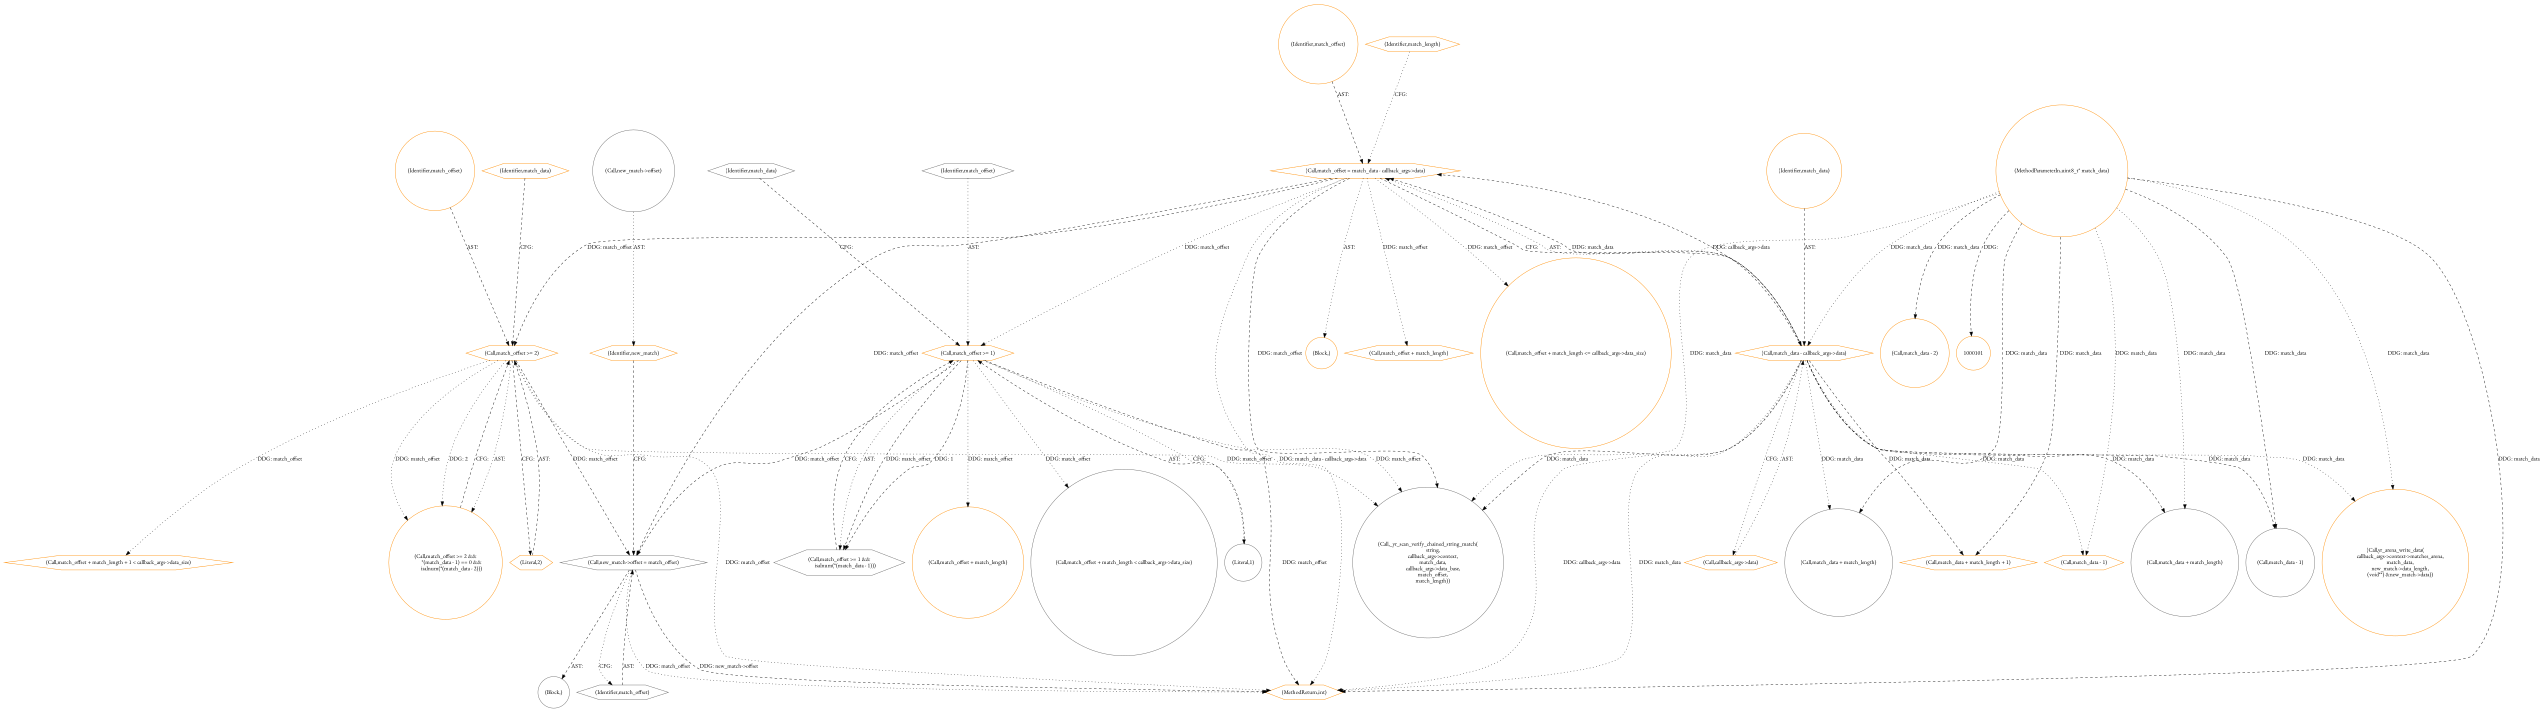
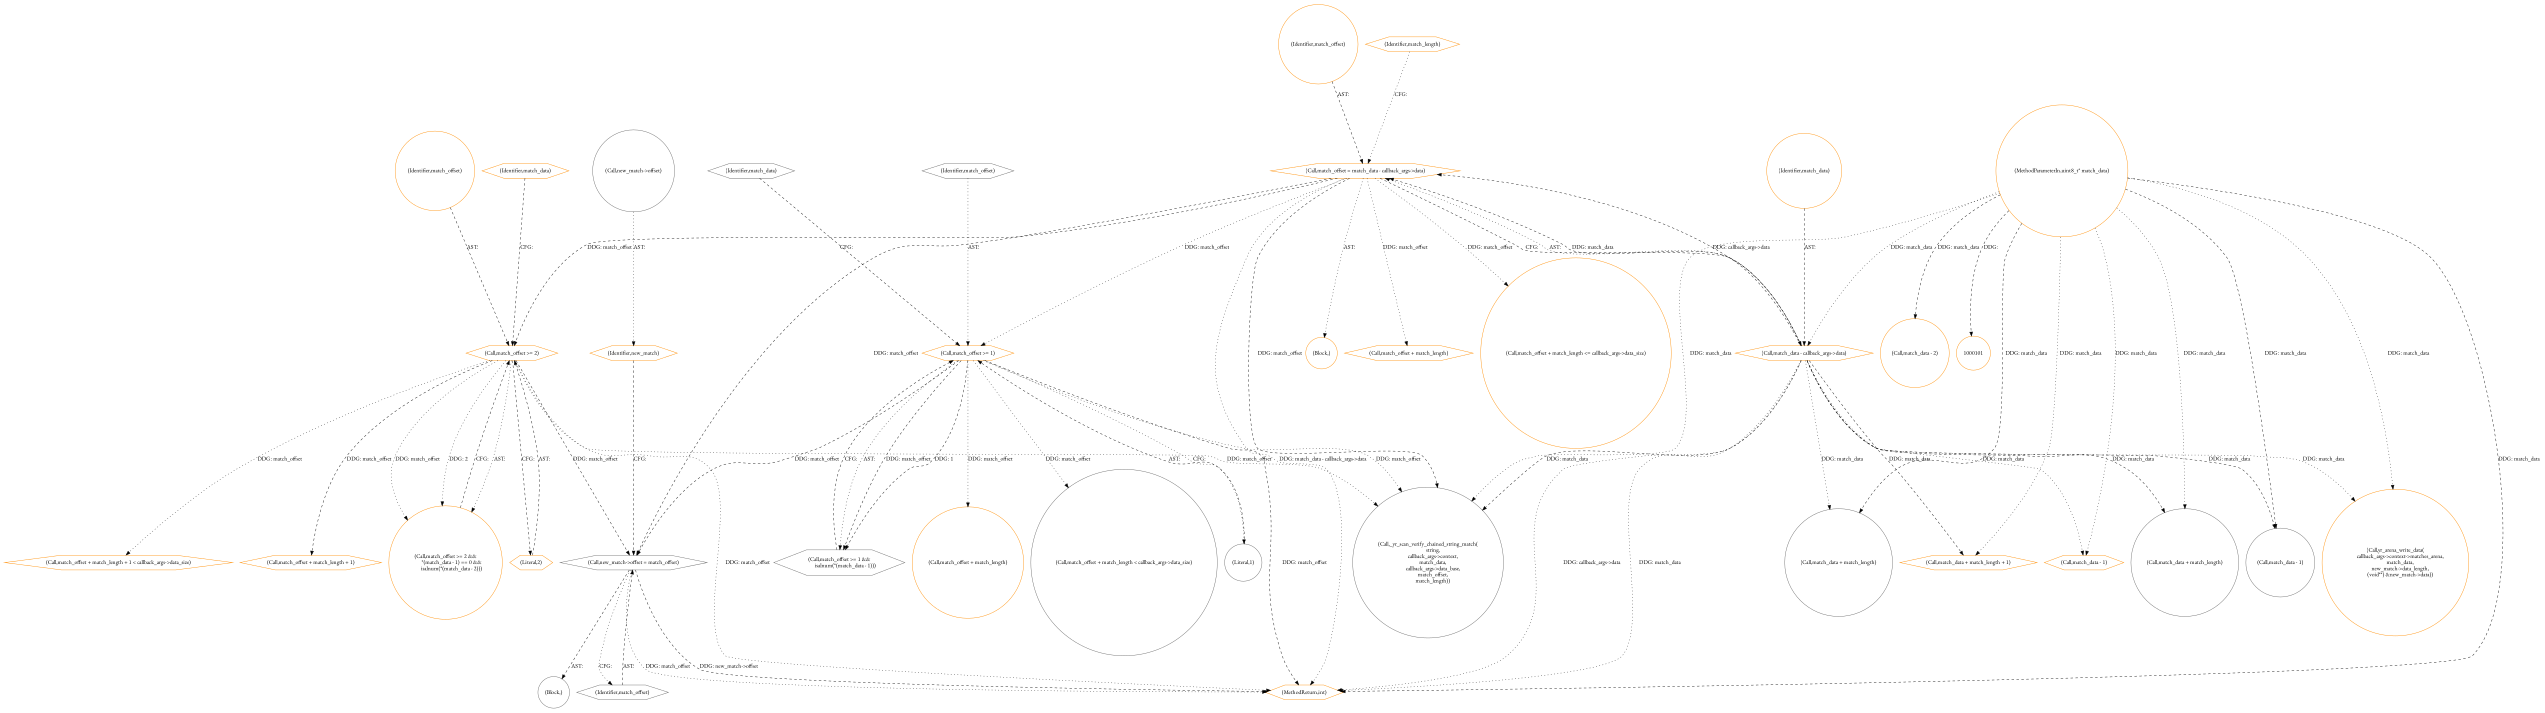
(2054, 406) -> (2054, 406)
none -> (311, 563)
(1731, 563) -> none
